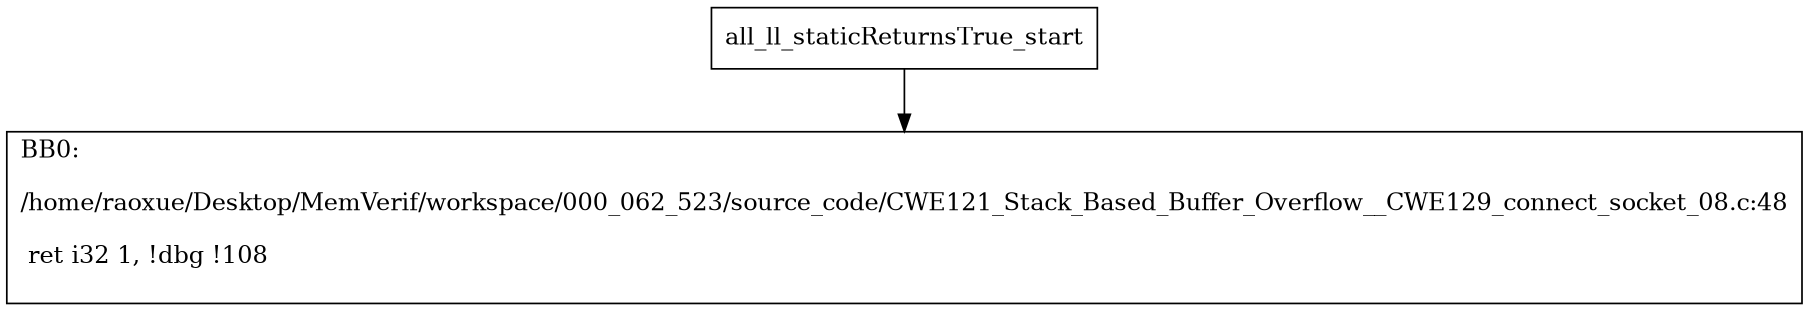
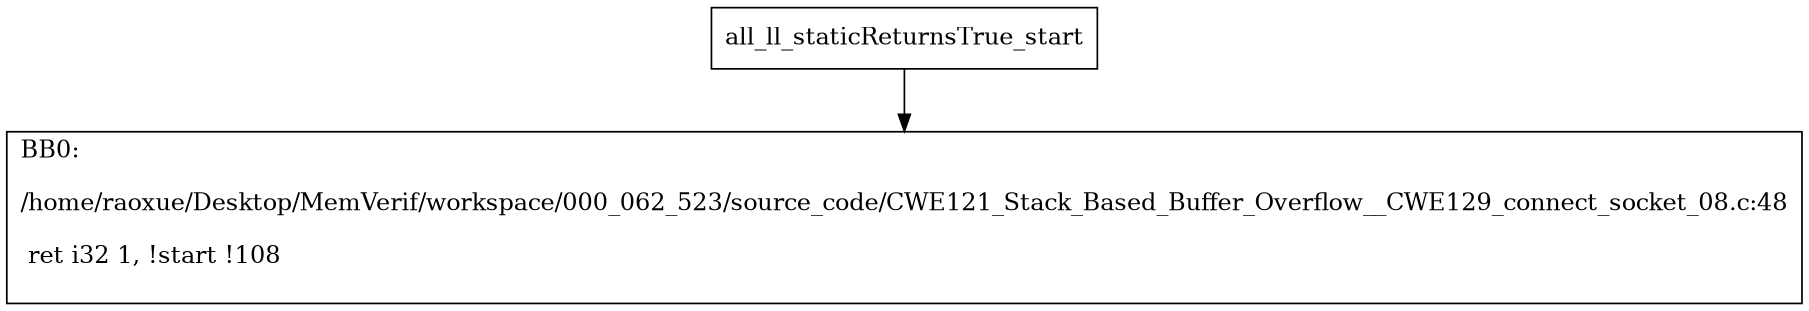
(145, 256) -> (151, 256)
